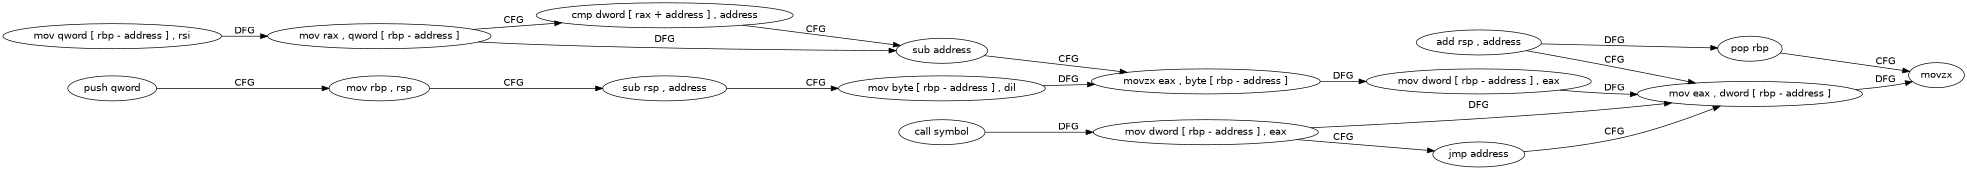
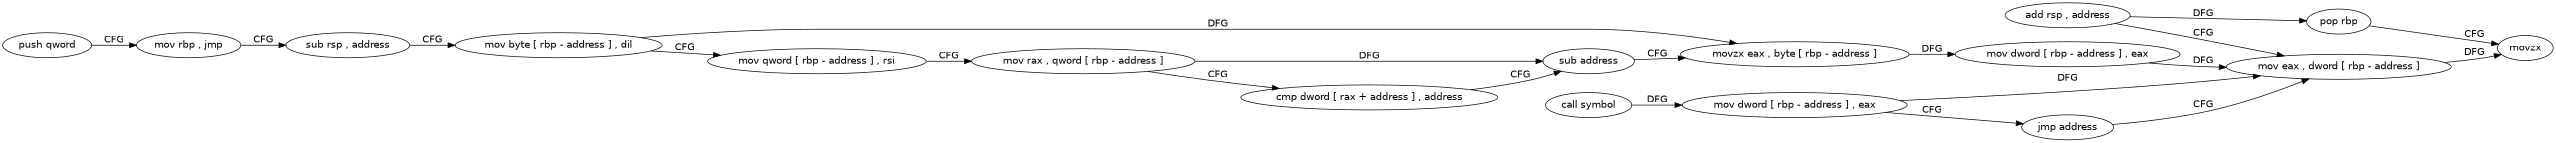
(245, 31) -> (949, 56)
none -> (682, 53)
(379, 88) -> (189, 45)
